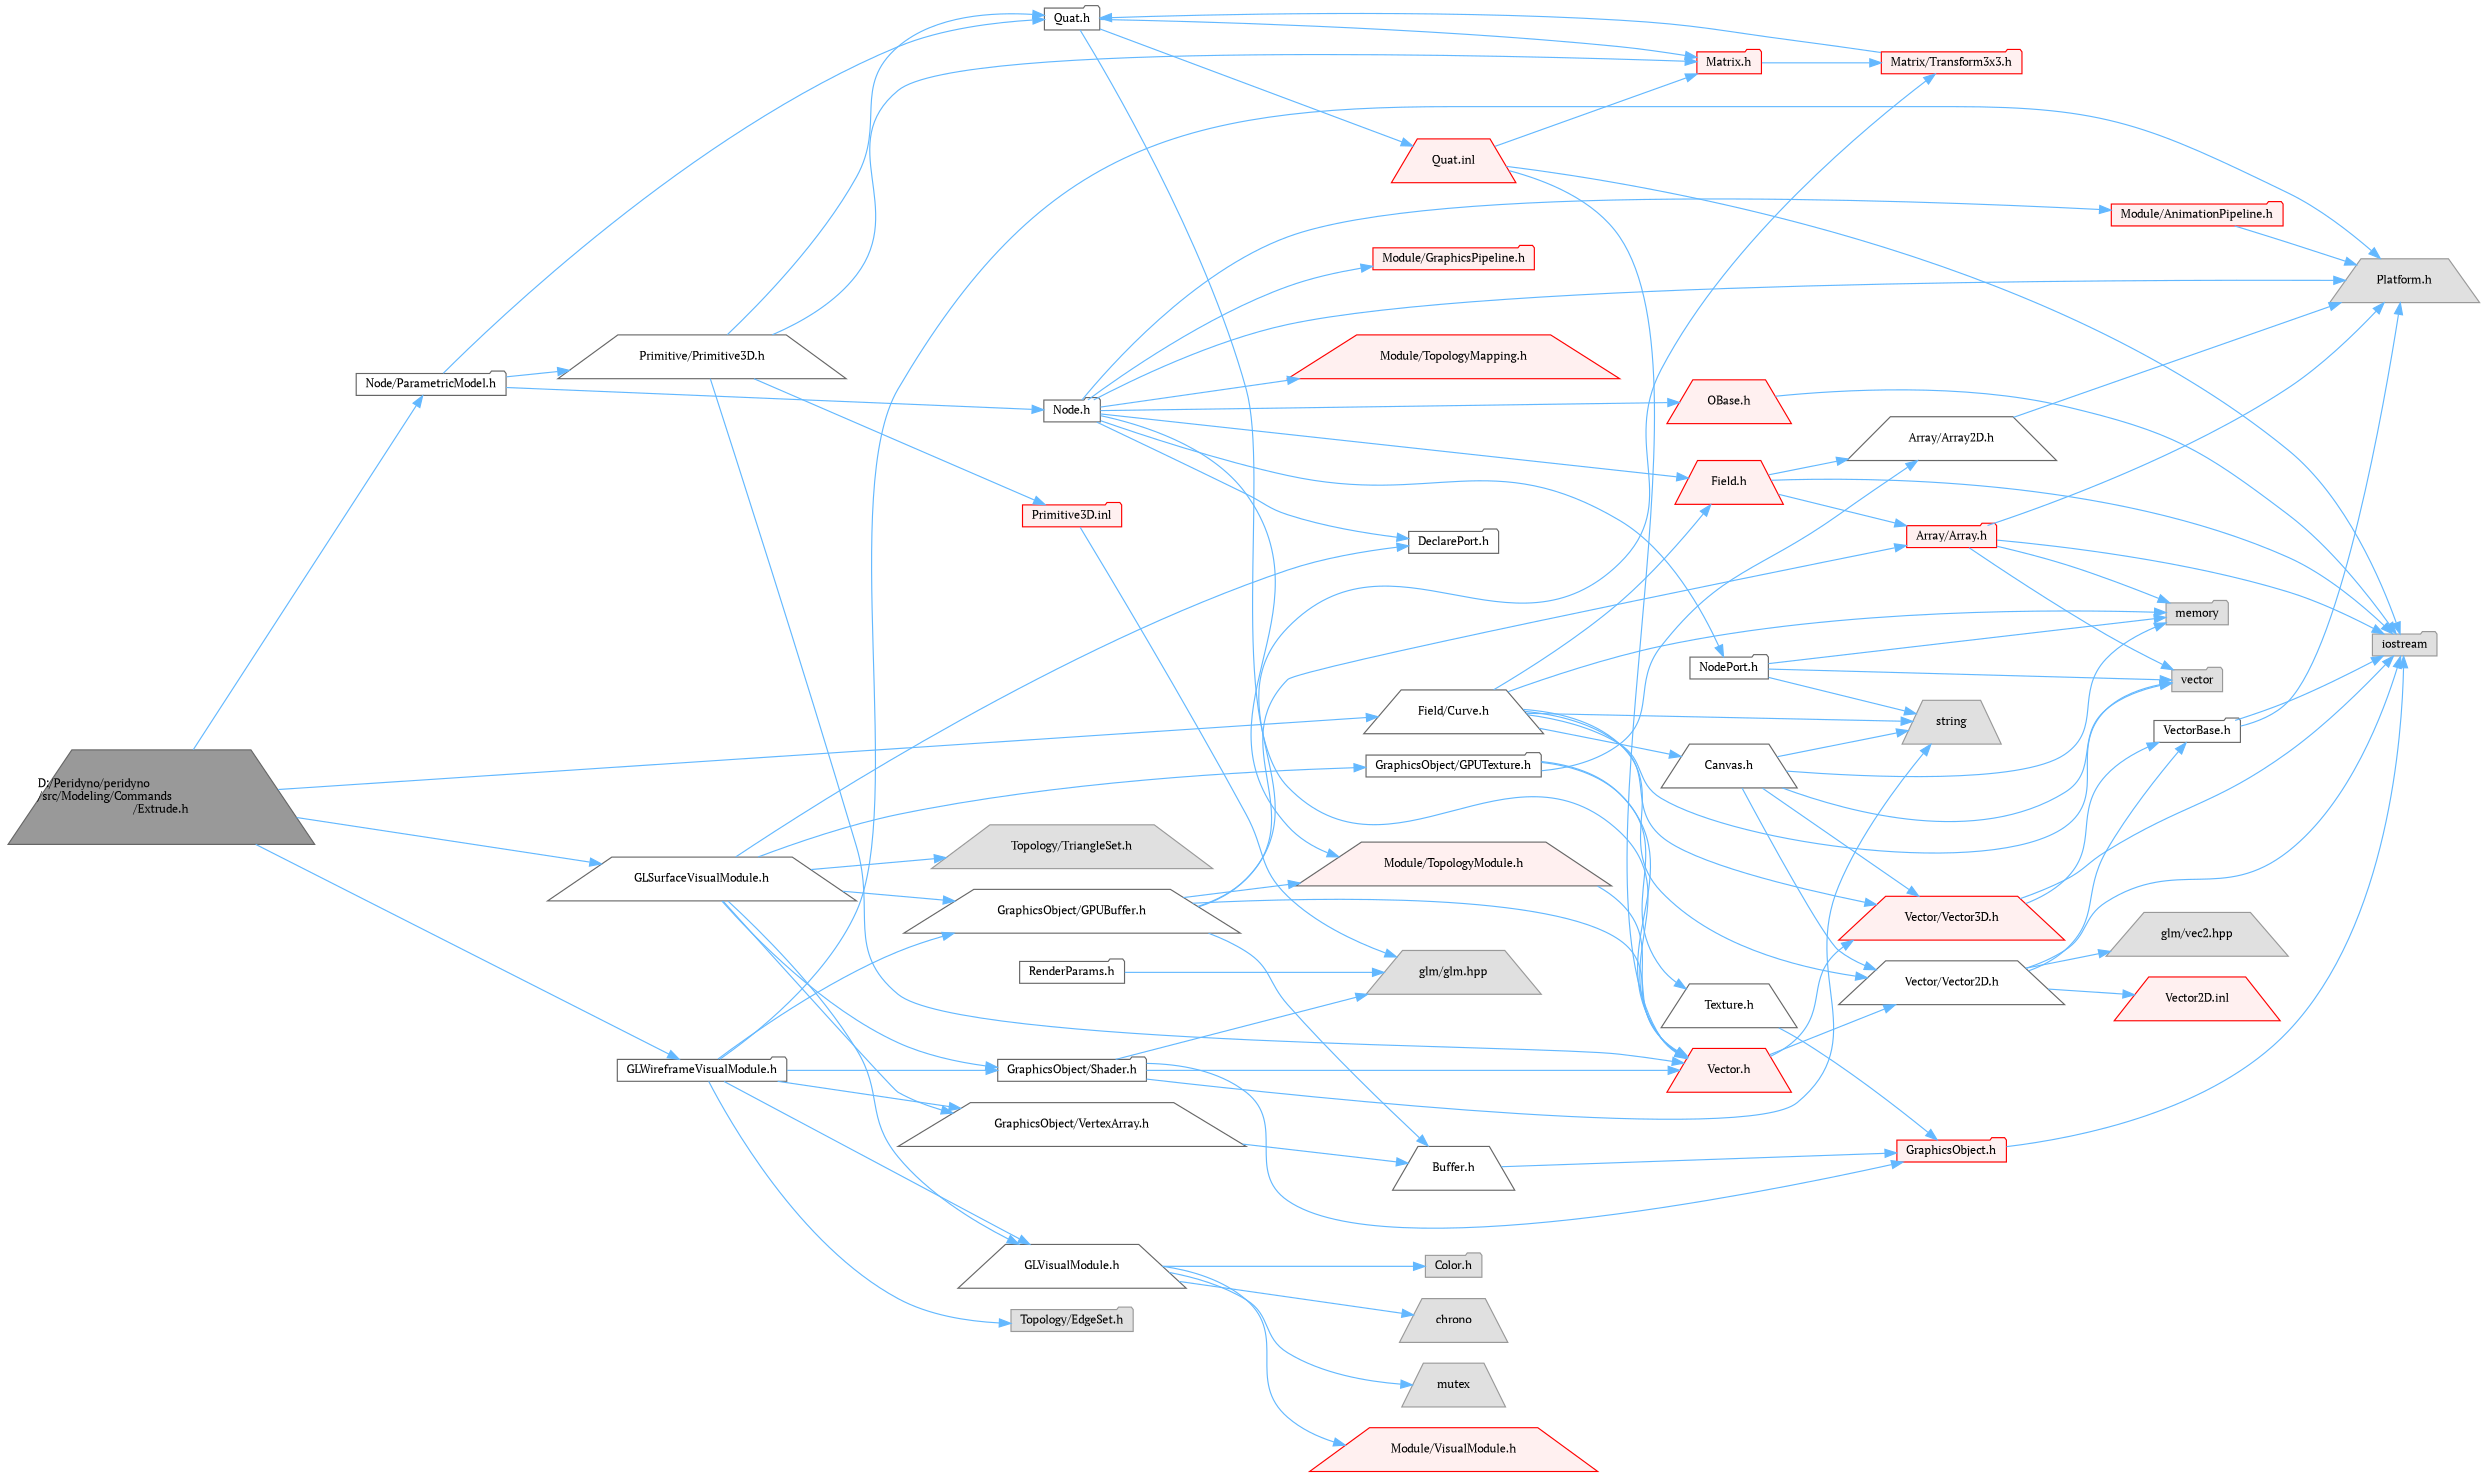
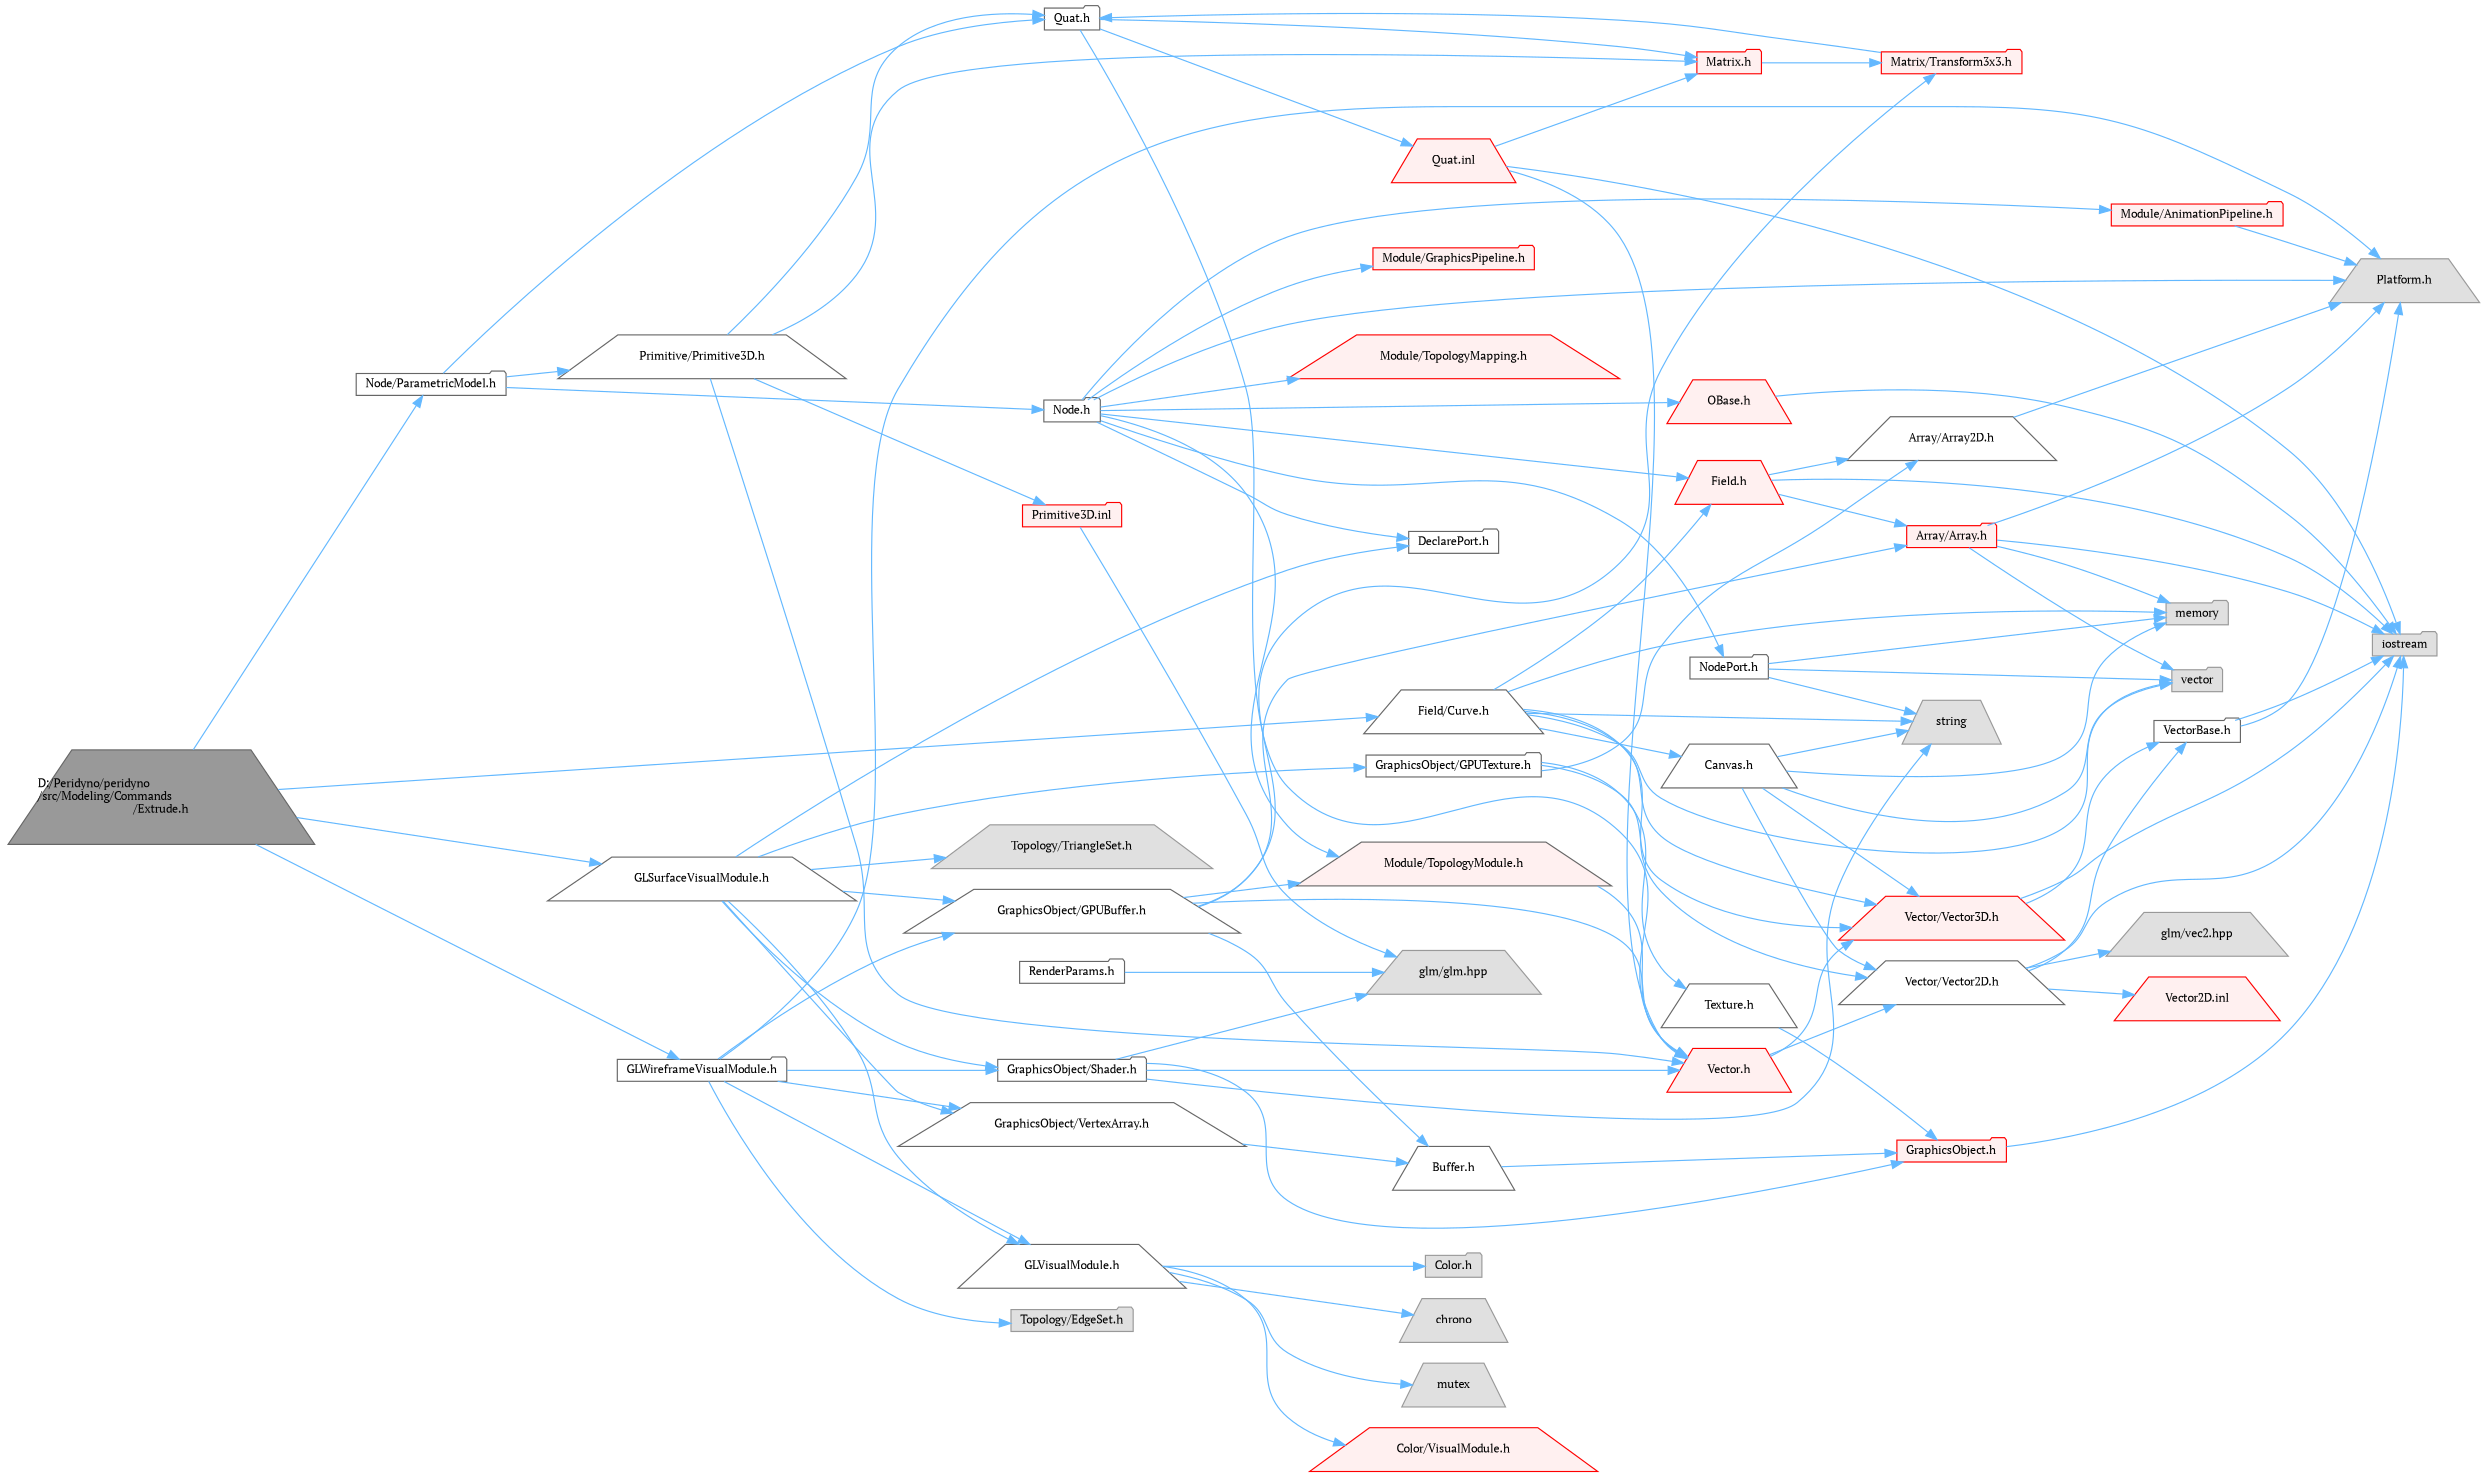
(1650, 882) -> (1663, 881)
(1454, 1450) -> (1454, 1450)
